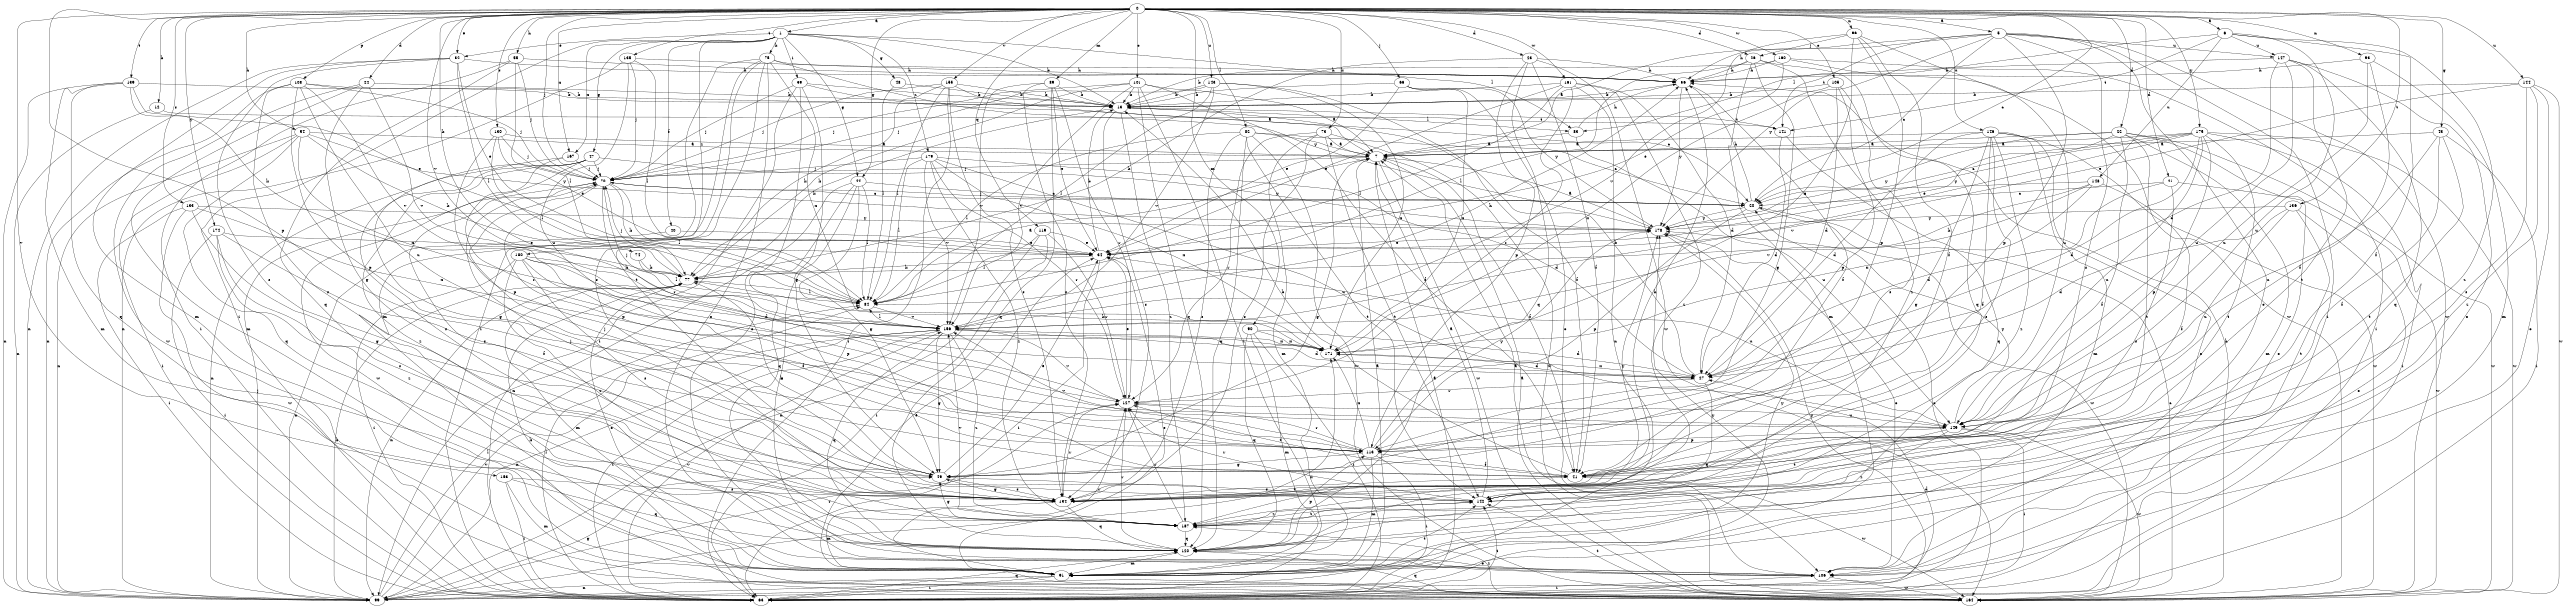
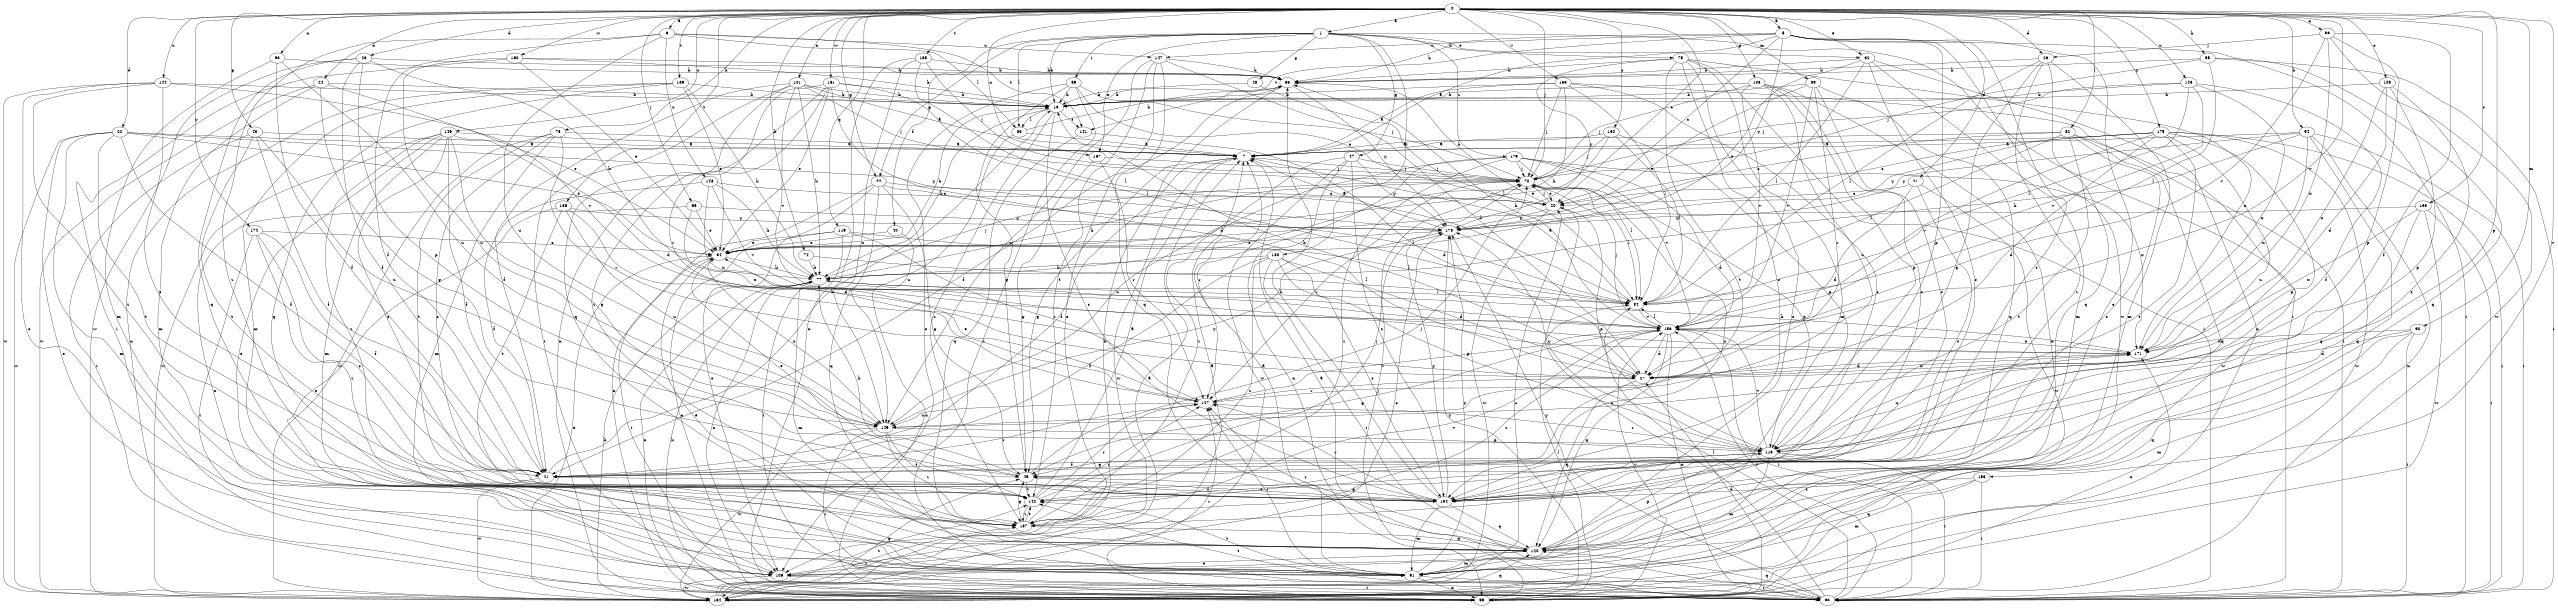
(1255, 88) -> none
(157, 107) -> none
(1281, 440) -> (1004, 440)
